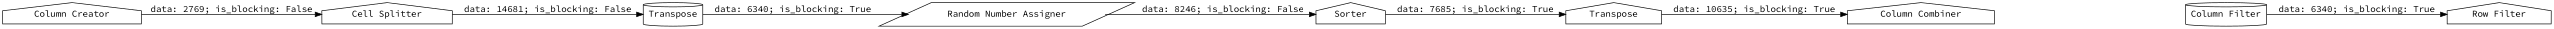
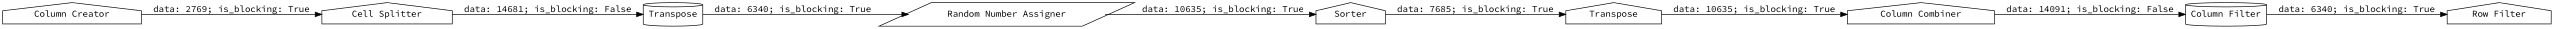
(232, 9) -> (232, 9)
(1223, 9) -> (1223, 9)
none -> (2087, 14)
